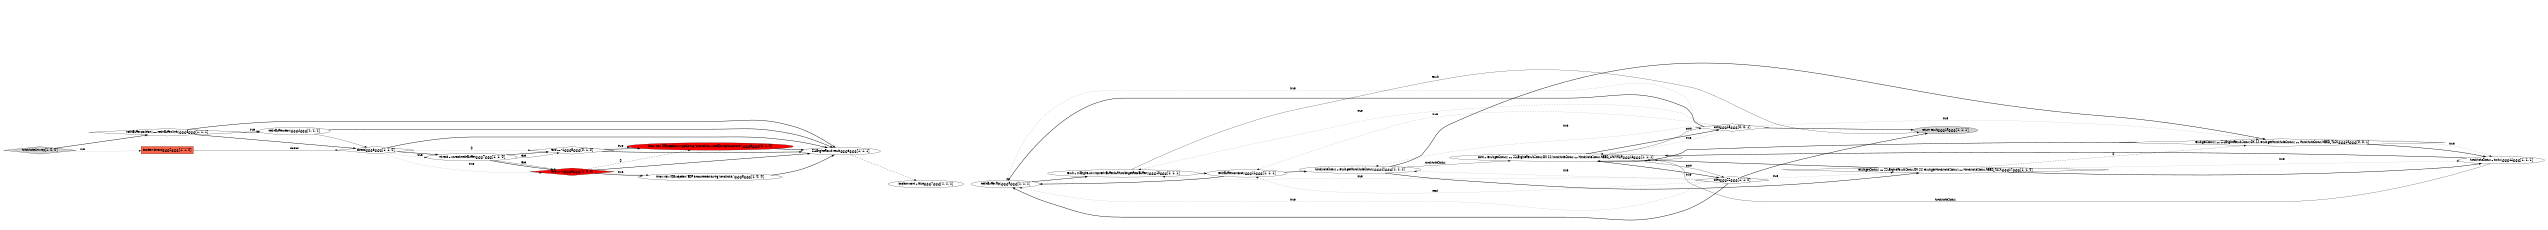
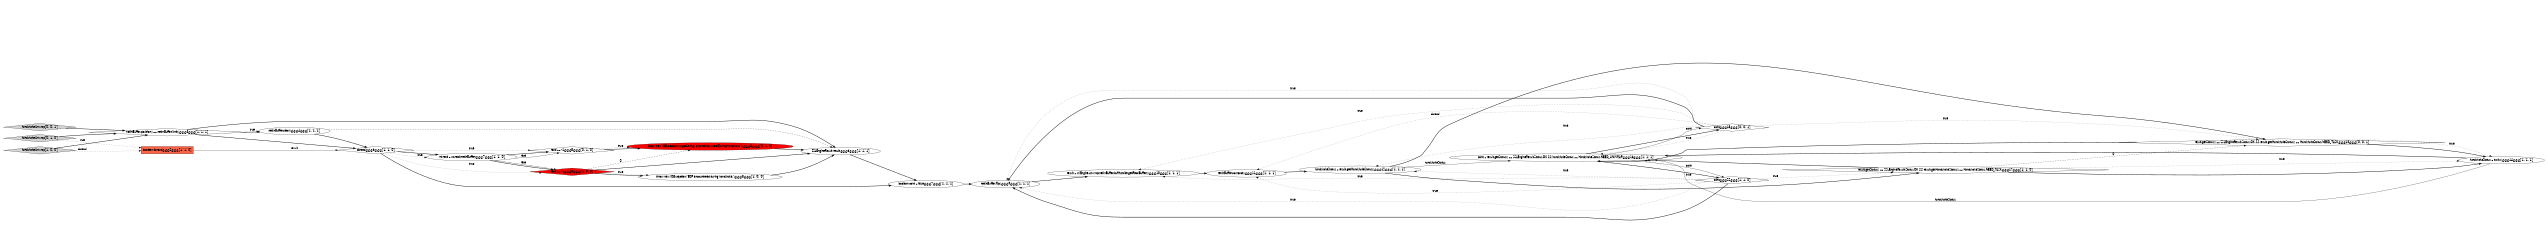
(1435, 115) -> (1435, 115)
none -> (40, 127)
(581, 129) -> (581, 129)
(1945, 130) -> none
(606, 137) -> (631, 187)
none -> (40, 138)
(340, 139) -> (340, 139)
(294, 149) -> (294, 149)
(472, 149) -> (472, 149)
(82, 150) -> (82, 150)
(701, 153) -> none
(882, 167) -> (882, 167)
(1133, 182) -> (966, 184)
(1435, 191) -> (1435, 191)
